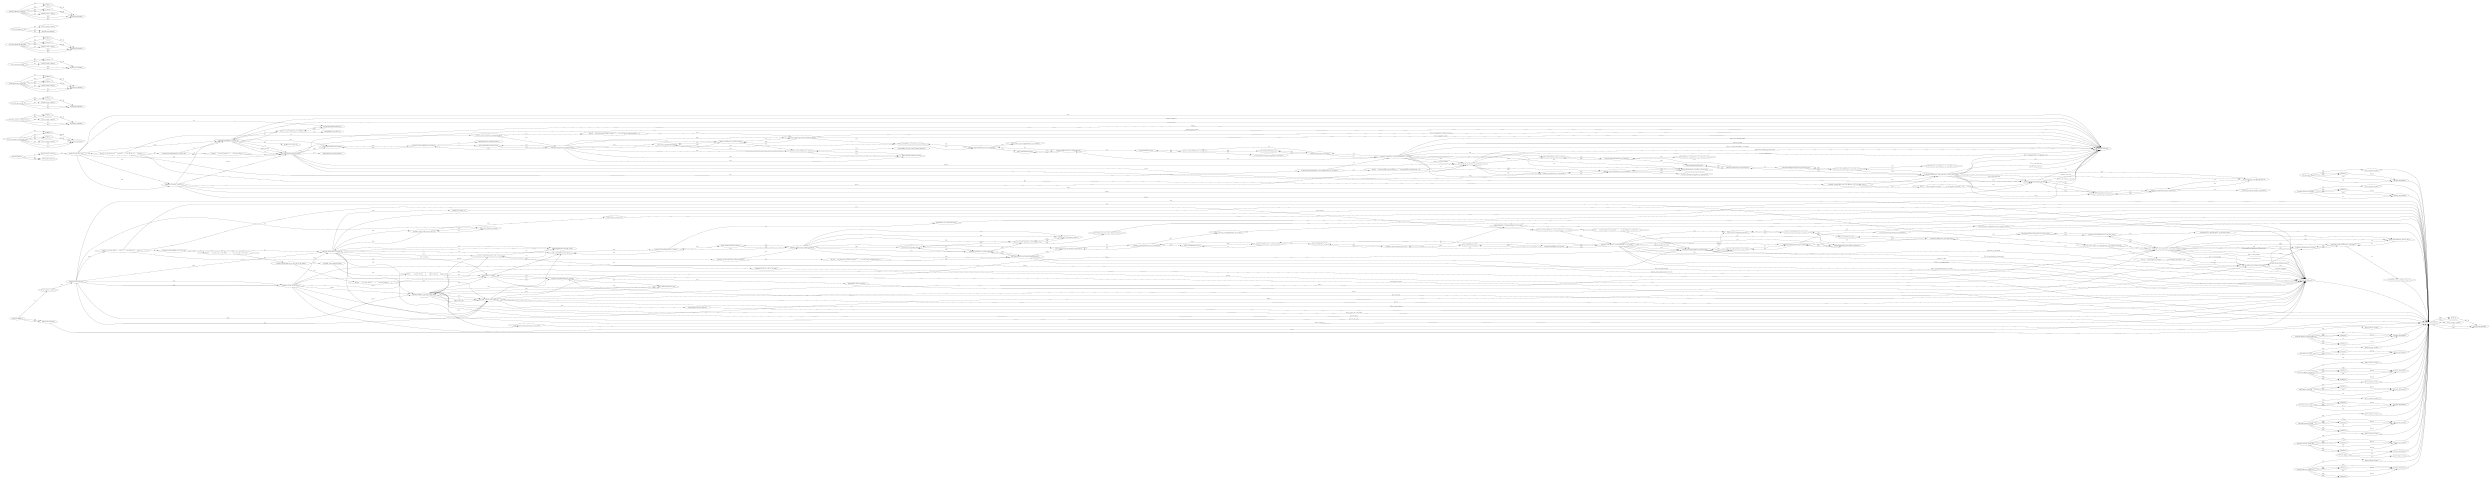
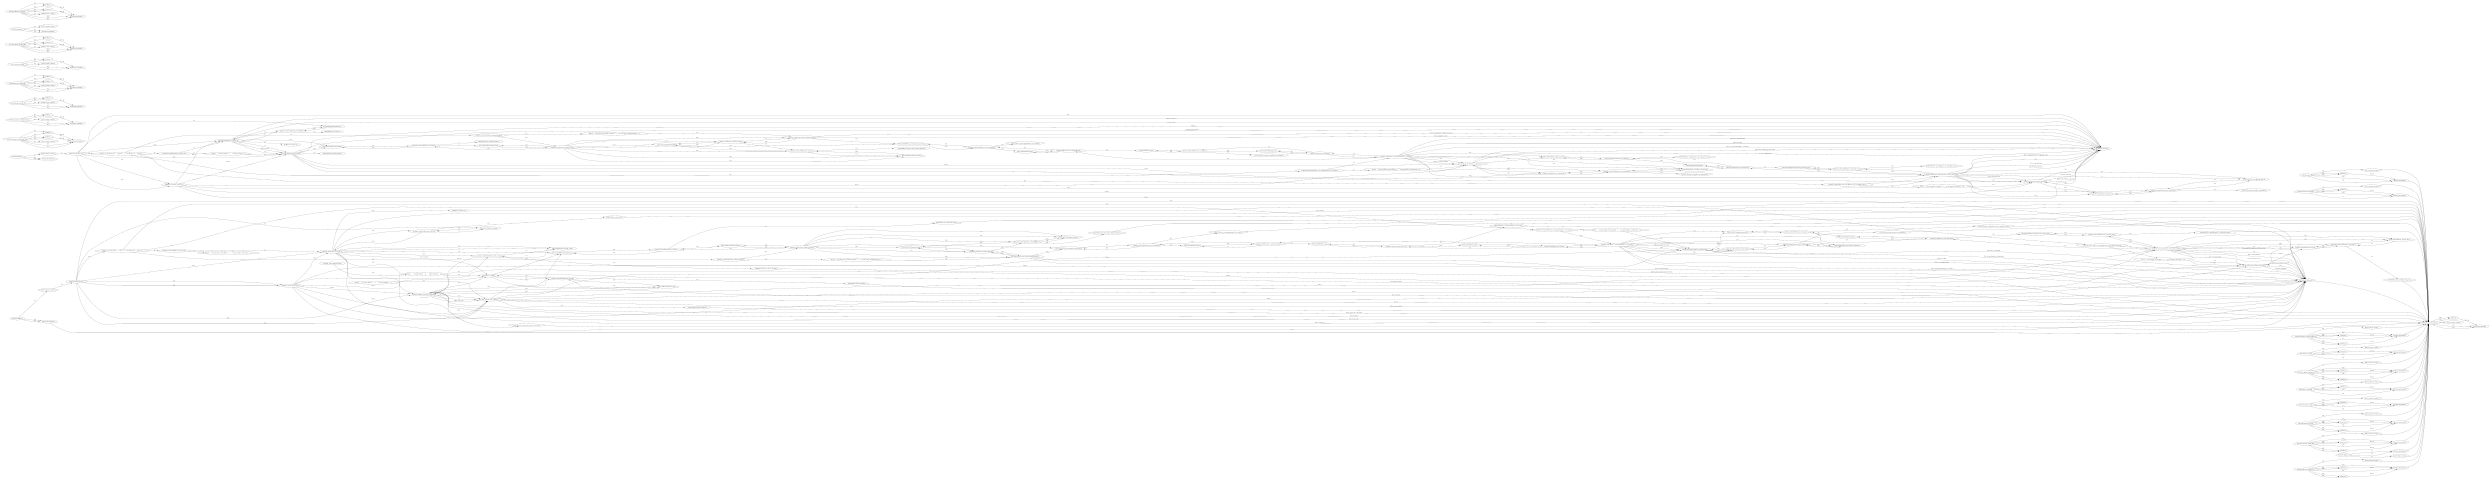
(291, 263) -> none
